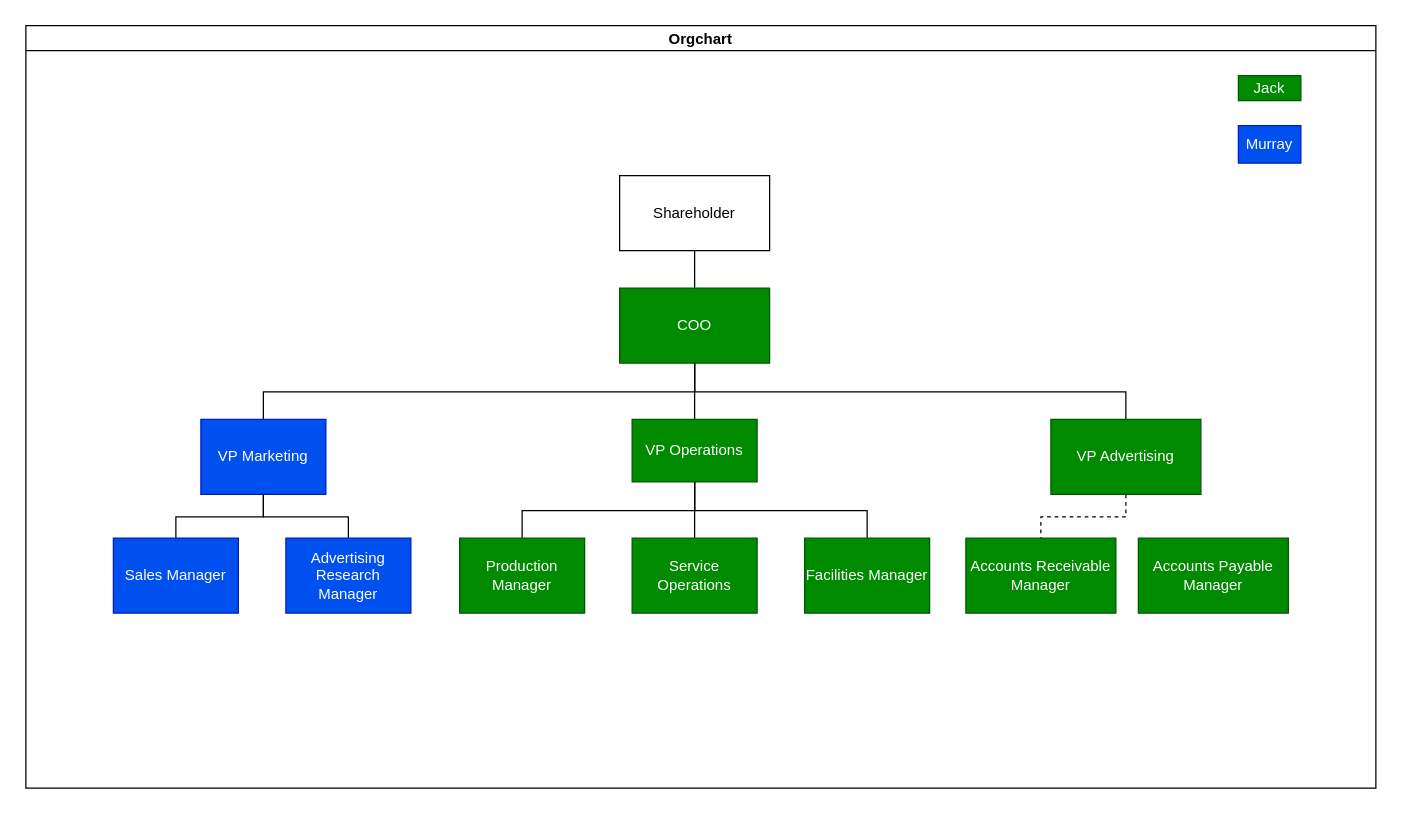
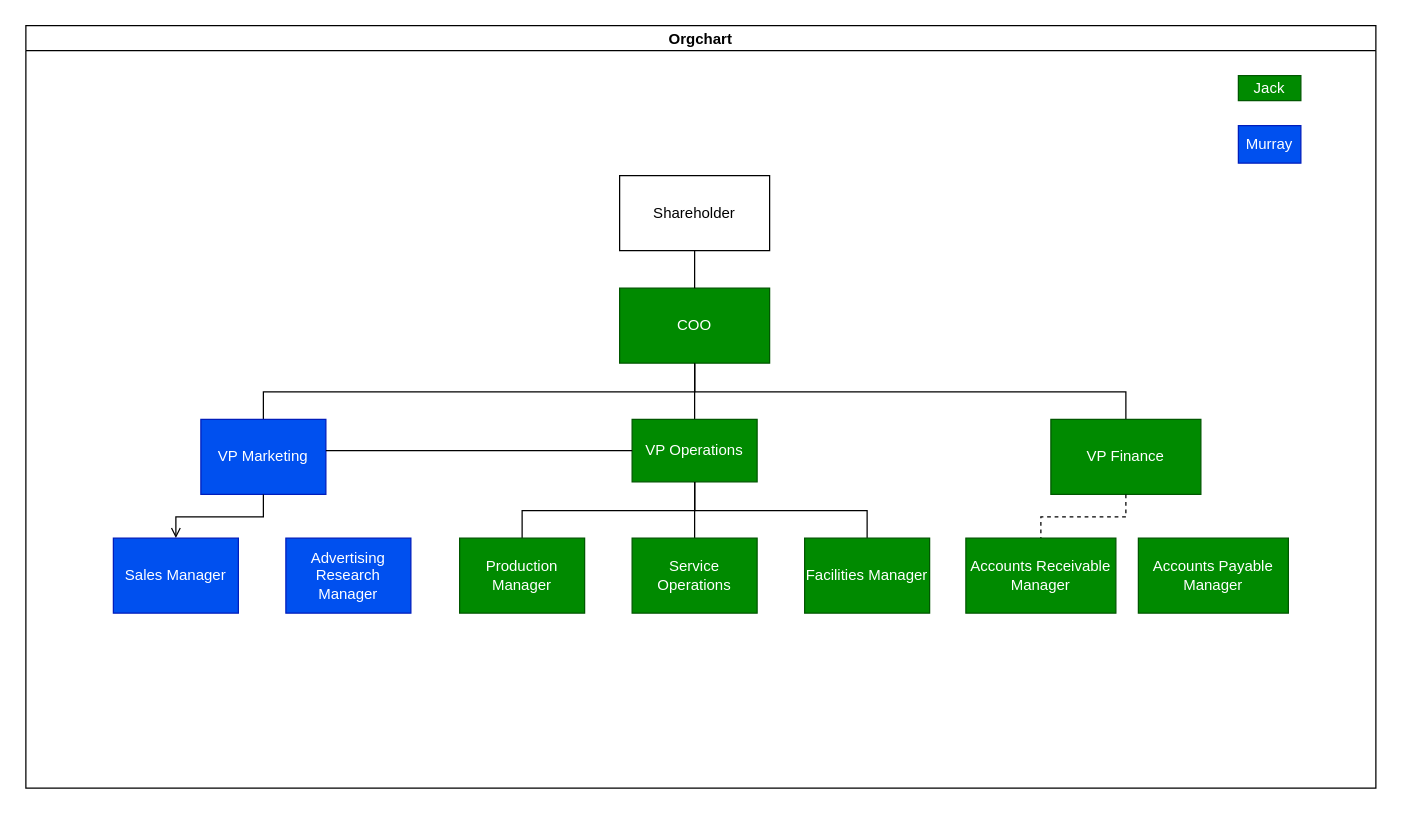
(1126, 457) -> (1126, 457)
(316, 517) -> (479, 451)
(176, 532) -> (176, 531)
